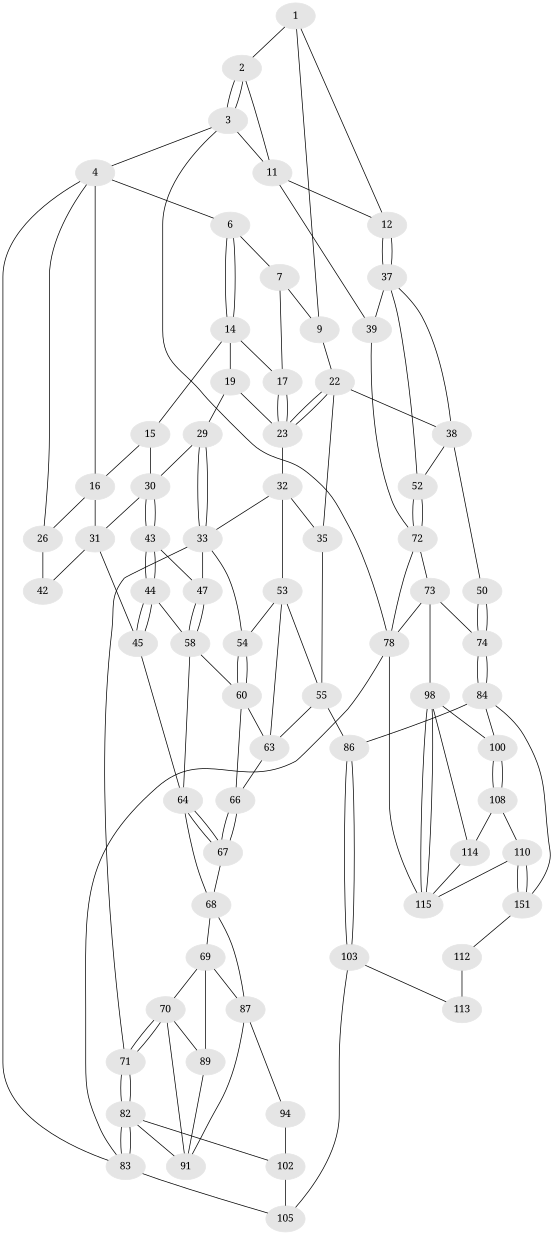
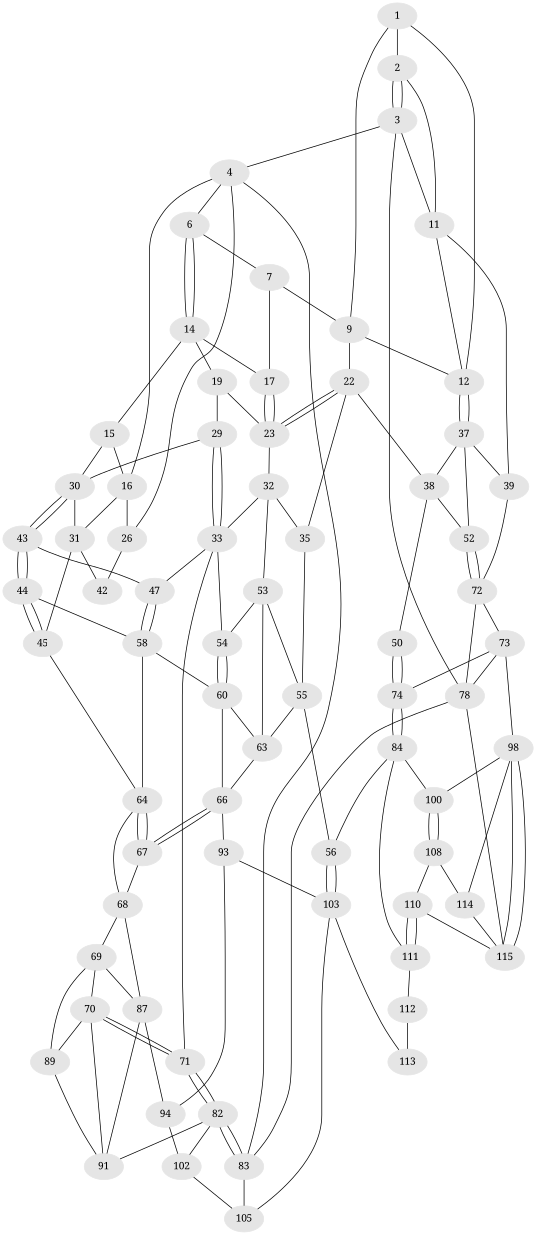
none -> (407, 356)
(349, 748) -> (331, 853)
none -> (224, 853)
(522, 905) -> (410, 957)
